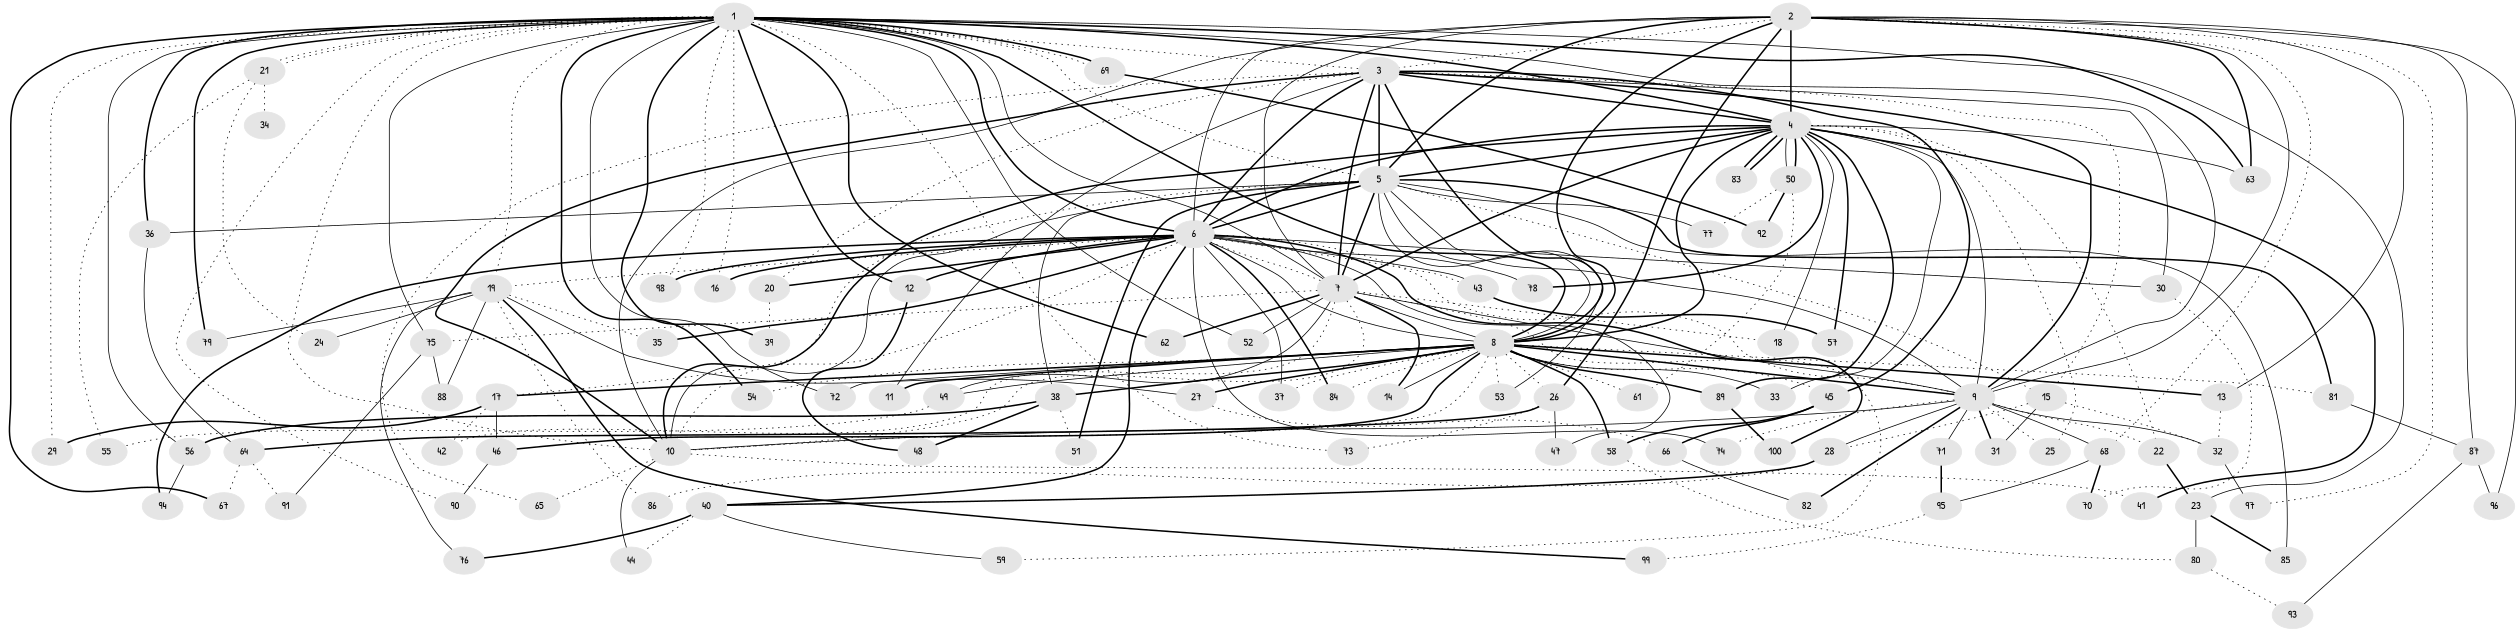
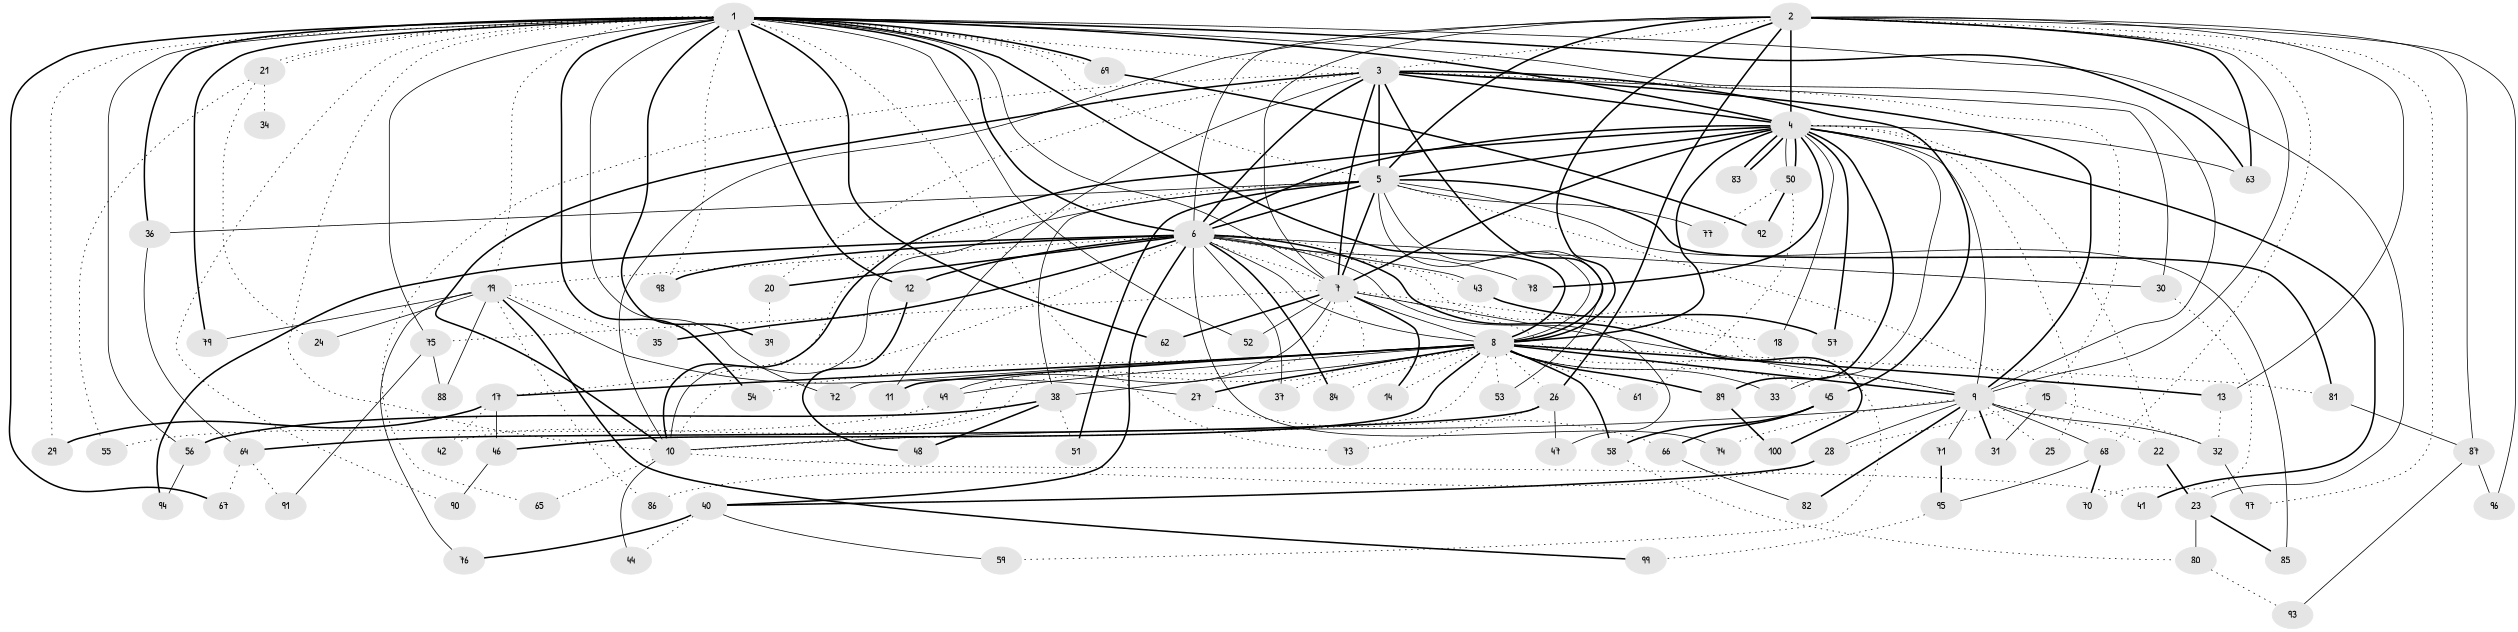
(1674, 286) -> none
(715, 289) -> none
(1441, 370) -> (1441, 370)
(1275, 373) -> (1275, 373)
